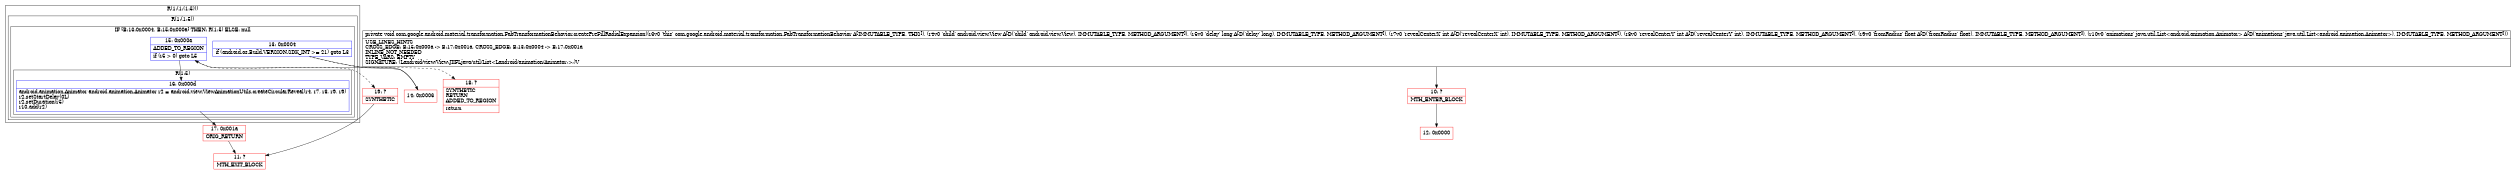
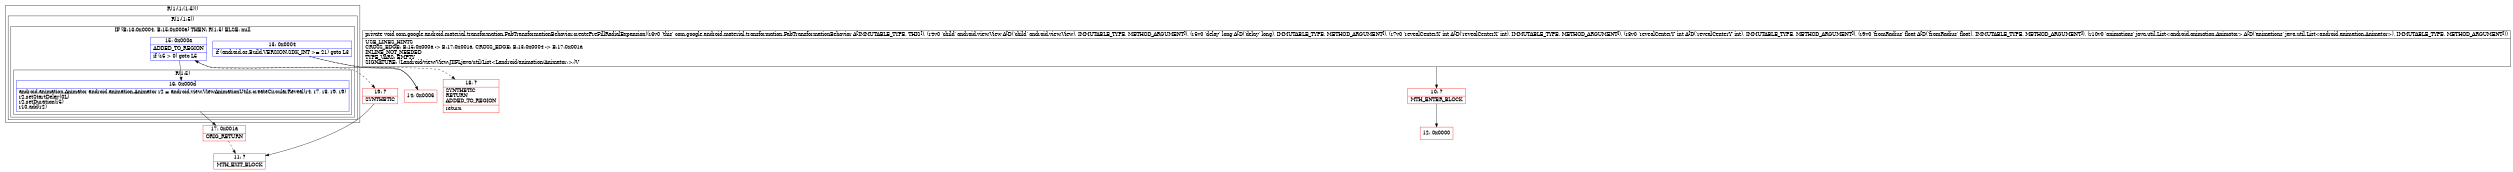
(231, 146) -> (231, 146)
